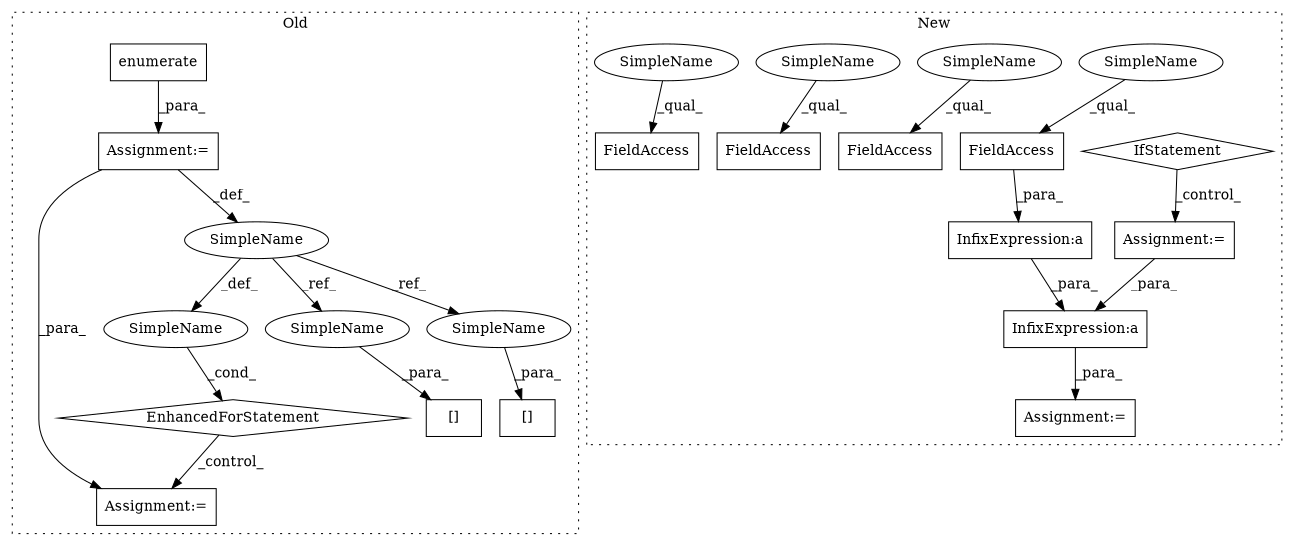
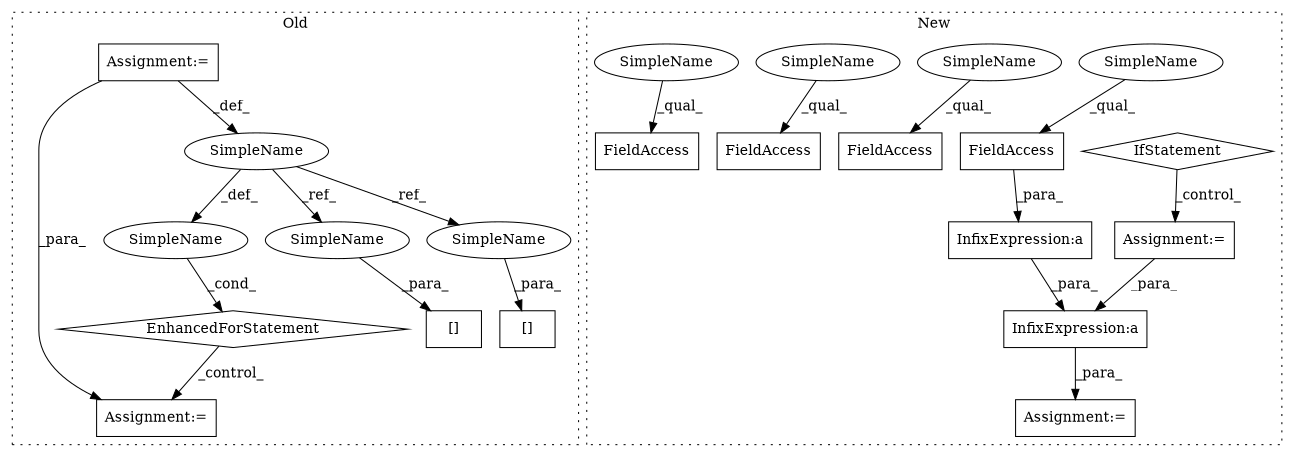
(158, 62) -> none
